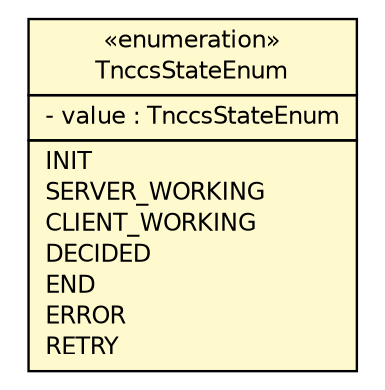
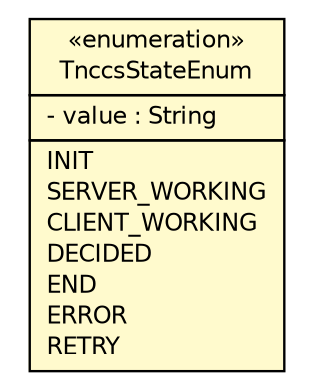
(193, 117) -> (132, 117)
